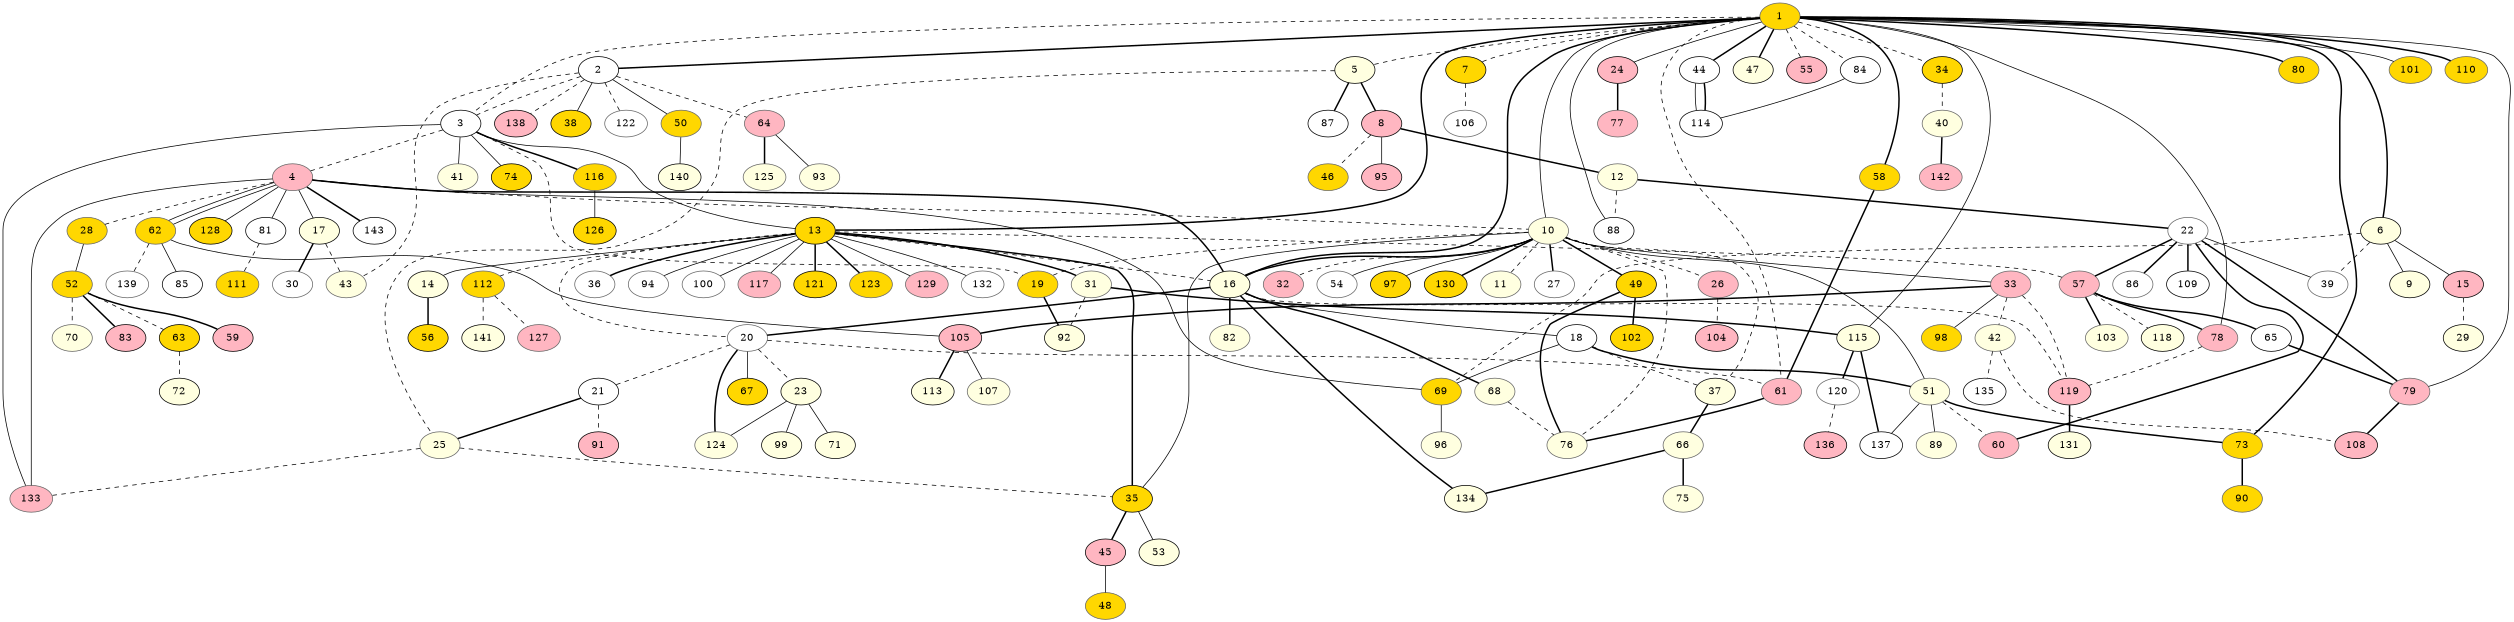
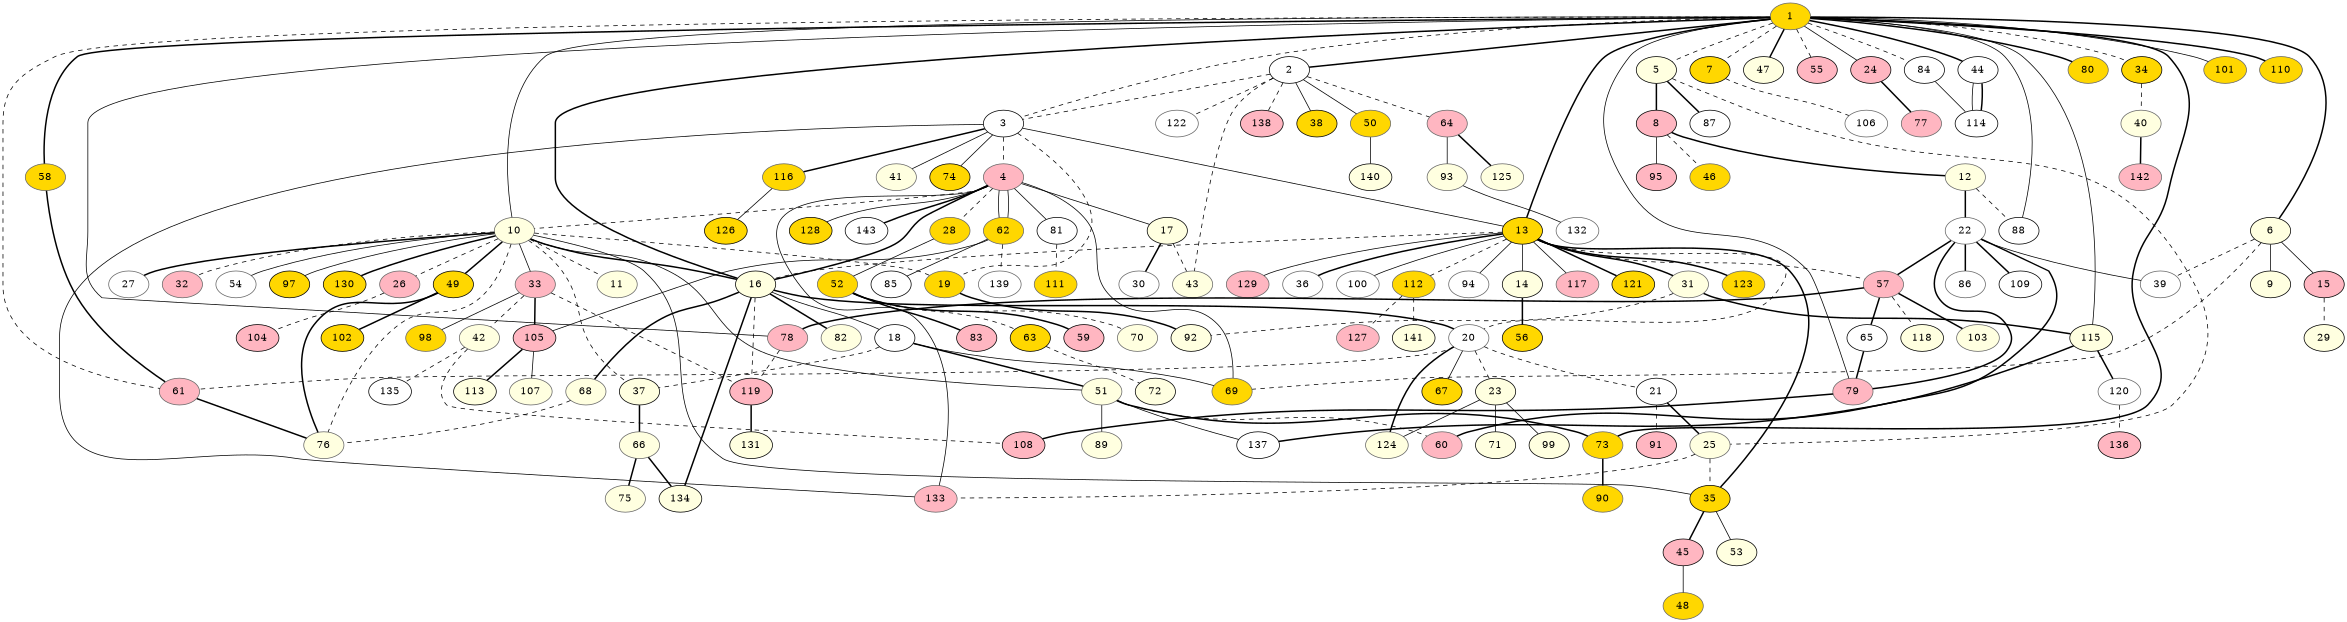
(901, 253) -> (1512, 204)
(1441, 445) -> none
